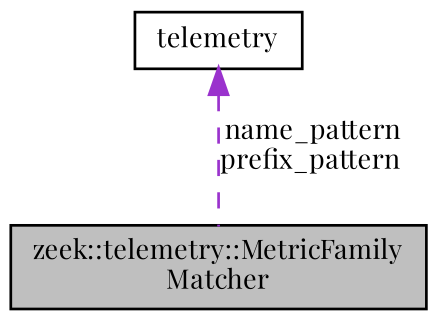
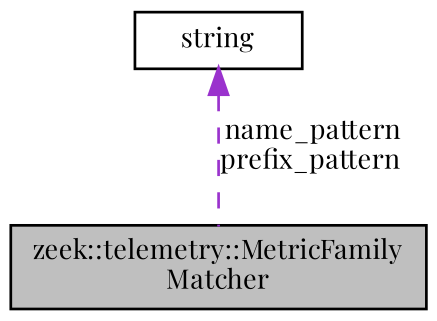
(219, 40) -> (219, 40)
